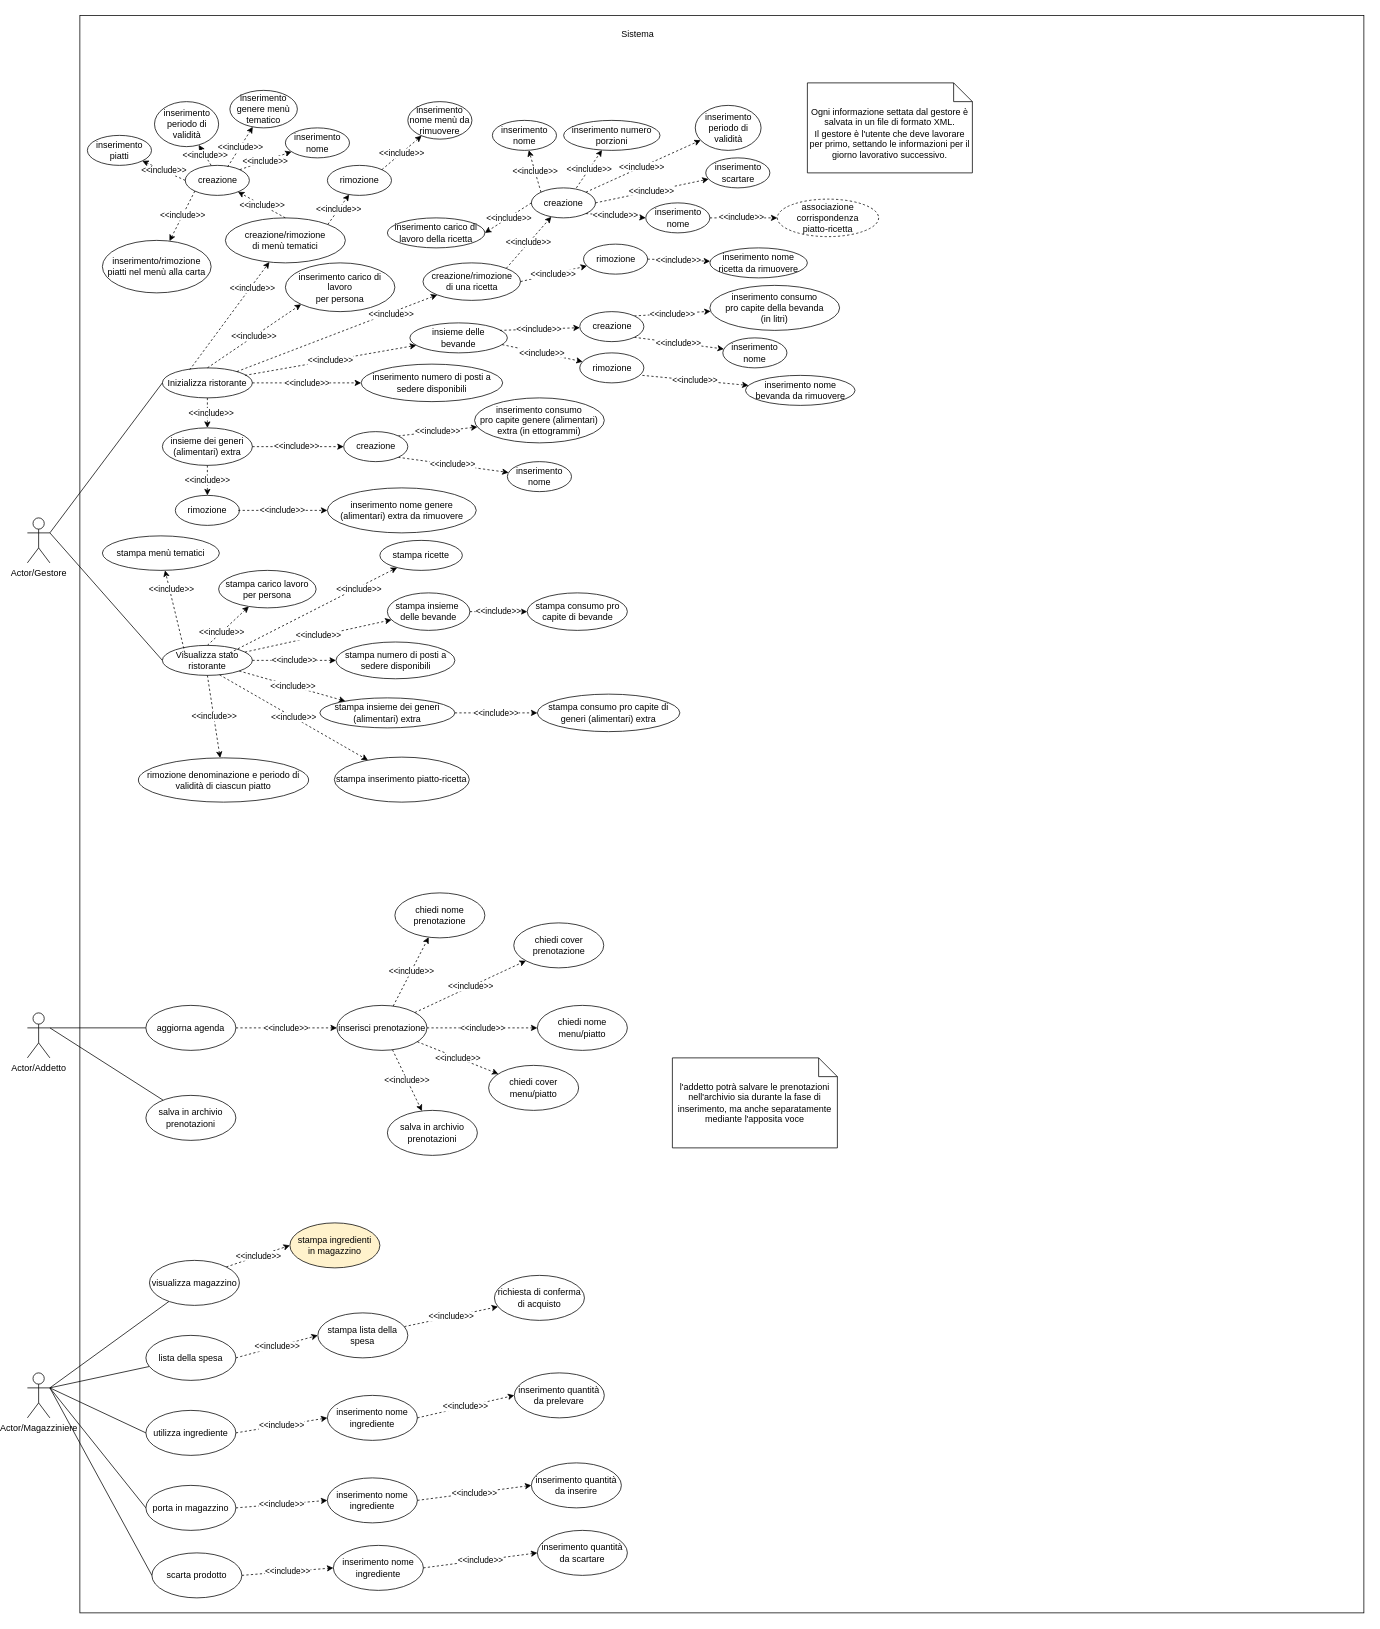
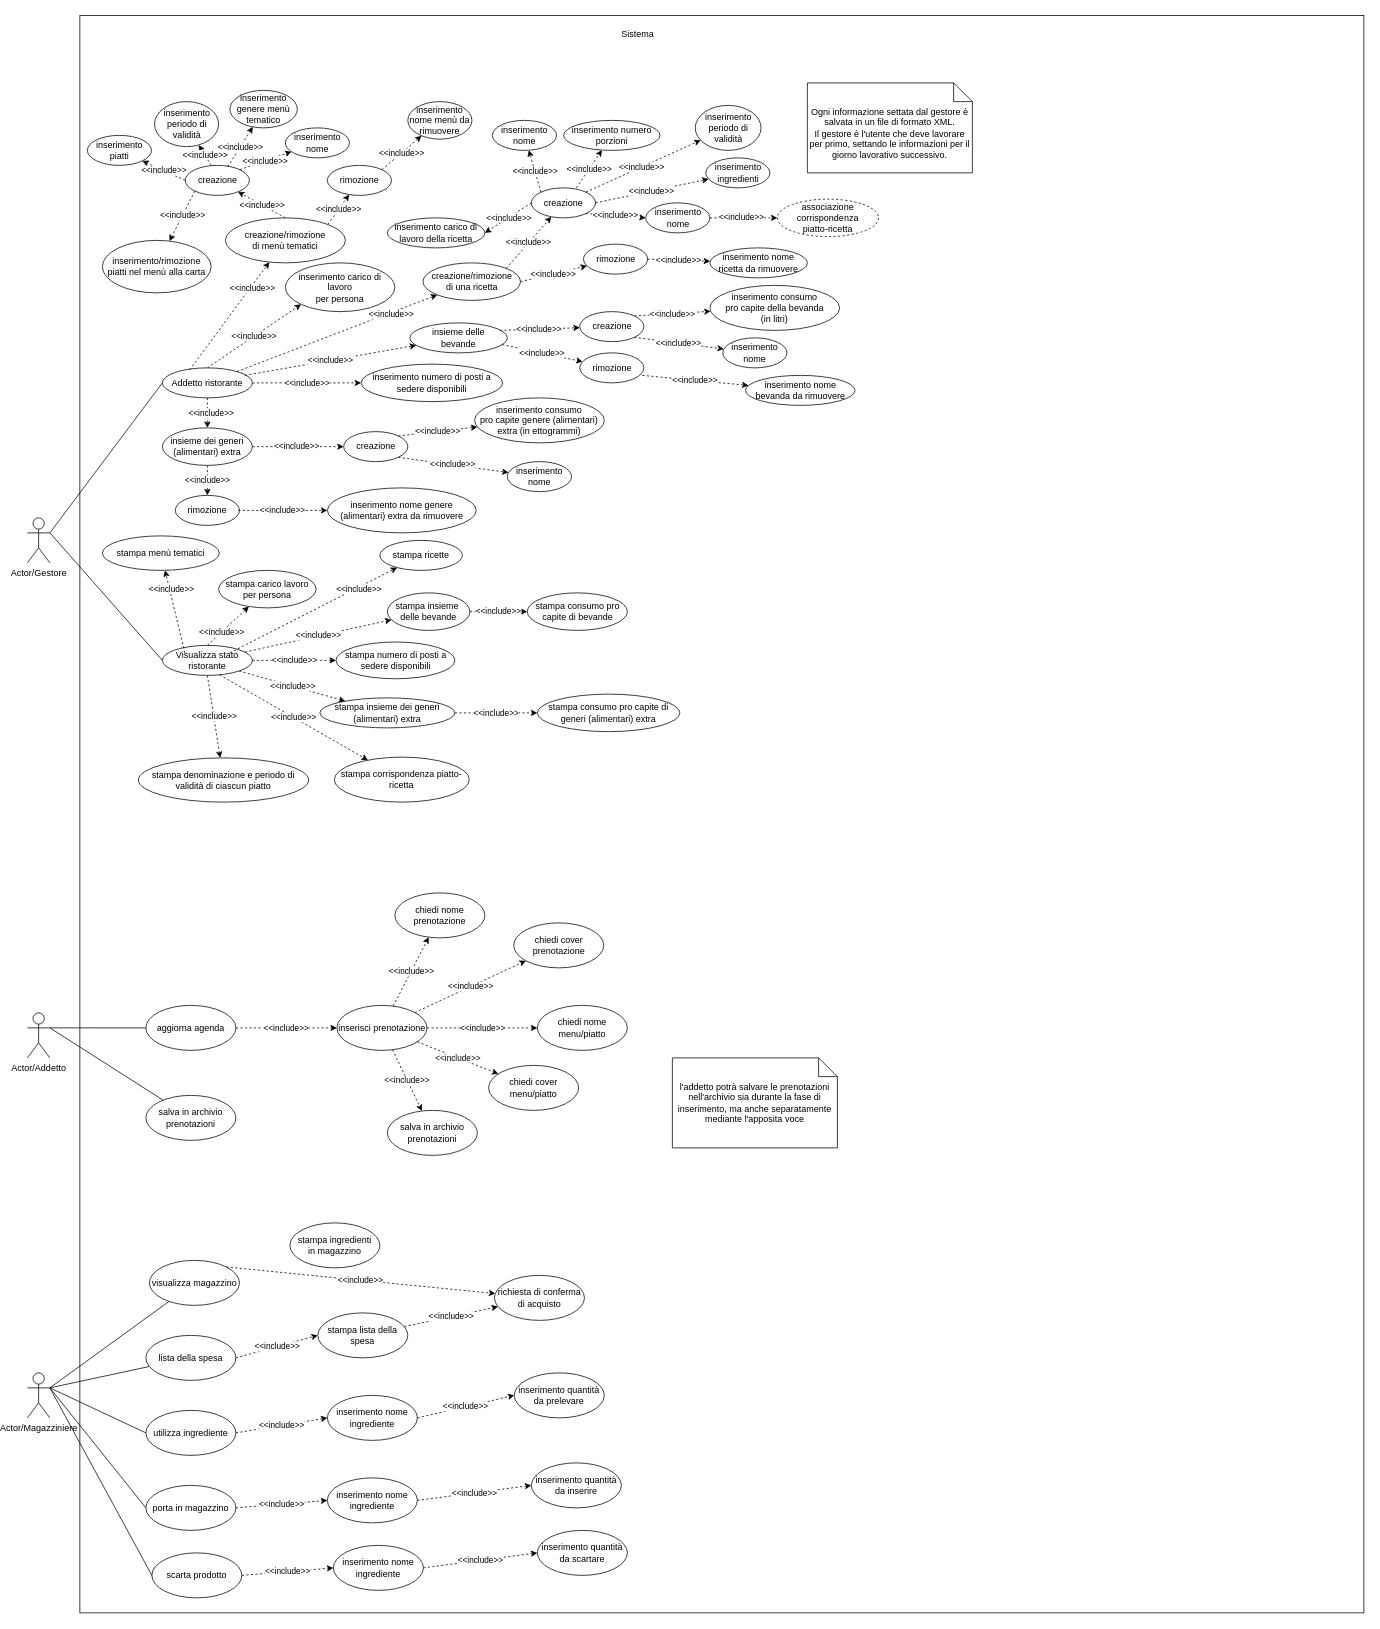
(738, 173) -> (738, 173)
(207, 383) -> (207, 383)
(224, 780) -> (224, 780)
(402, 780) -> (402, 780)
(335, 1245) -> (335, 1245)
(257, 1257) -> (360, 1280)
